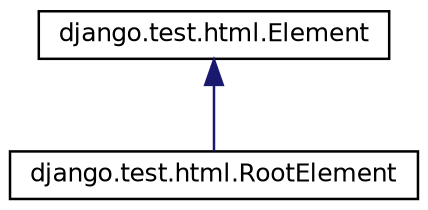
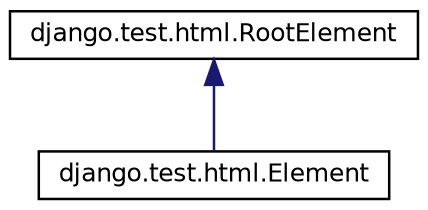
(214, 118) -> (214, 118)
